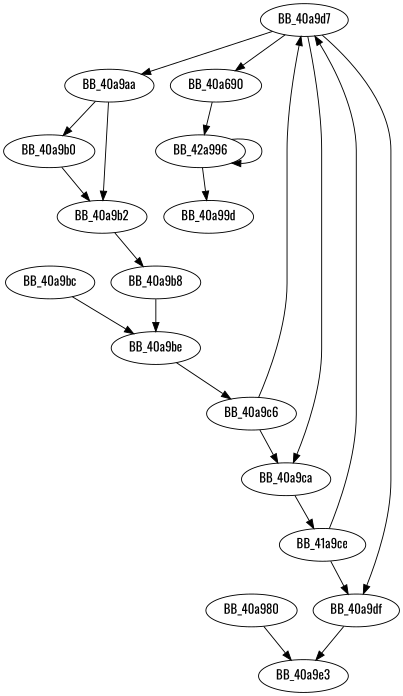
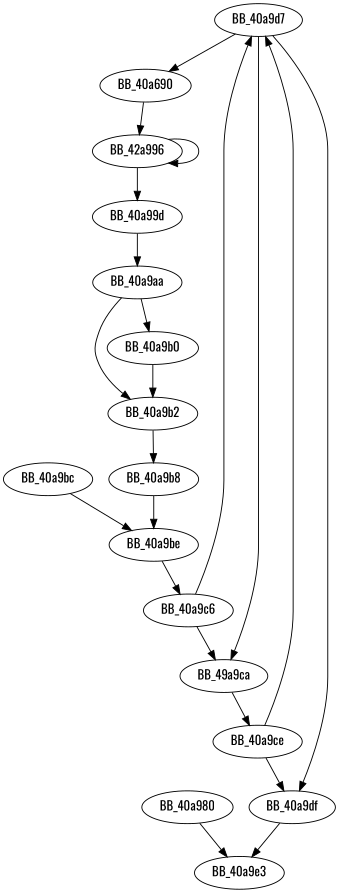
(211, 51) -> (137, 245)
(286, 479) -> (224, 676)
(323, 545) -> (258, 742)
